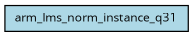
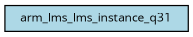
(97, 18) -> (97, 18)
